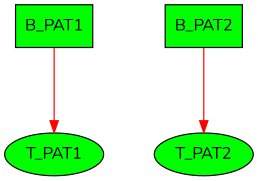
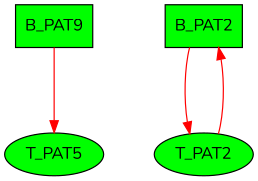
(54, 26) -> (54, 26)
none -> (223, 97)
(54, 154) -> (54, 154)
